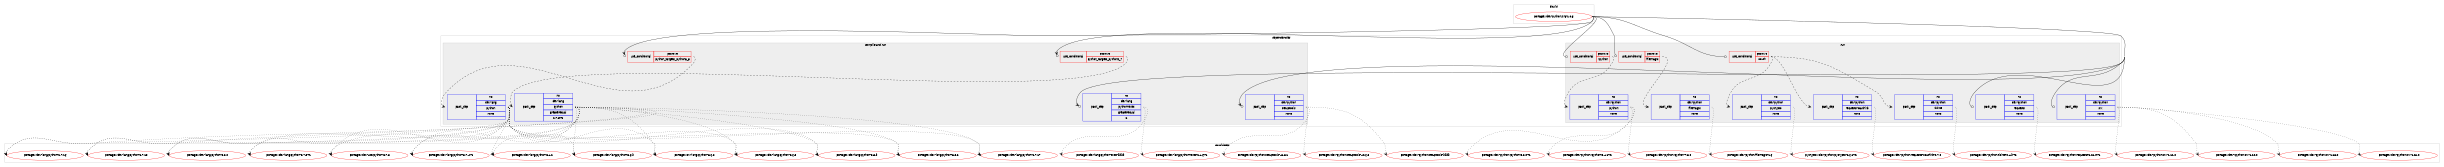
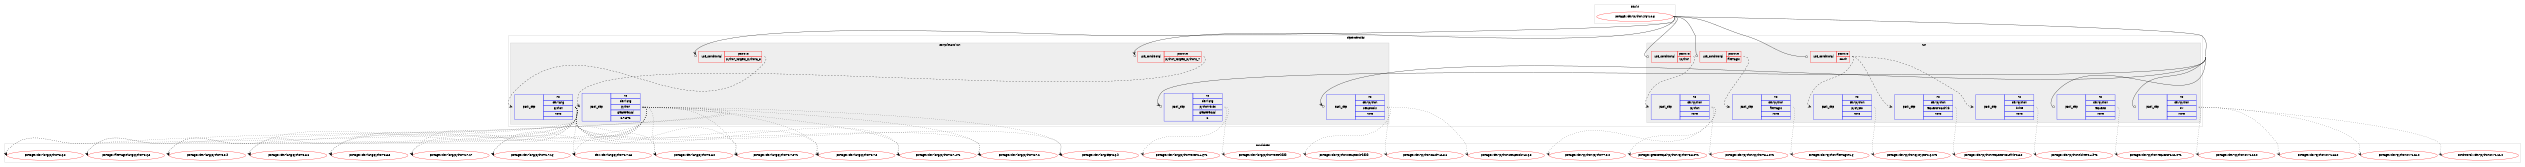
(126, 155) -> (613, 155)
(370, 155) -> (857, 155)
none -> (370, 155)
(532, 155) -> (1019, 155)
(613, 155) -> (1100, 155)
(694, 155) -> (45, 155)
(776, 155) -> (126, 155)
(1263, 155) -> (1425, 155)
(1506, 155) -> (1669, 155)
(1831, 155) -> (1912, 155)
(1912, 155) -> (1993, 155)
(2156, 155) -> (2480, 155)
